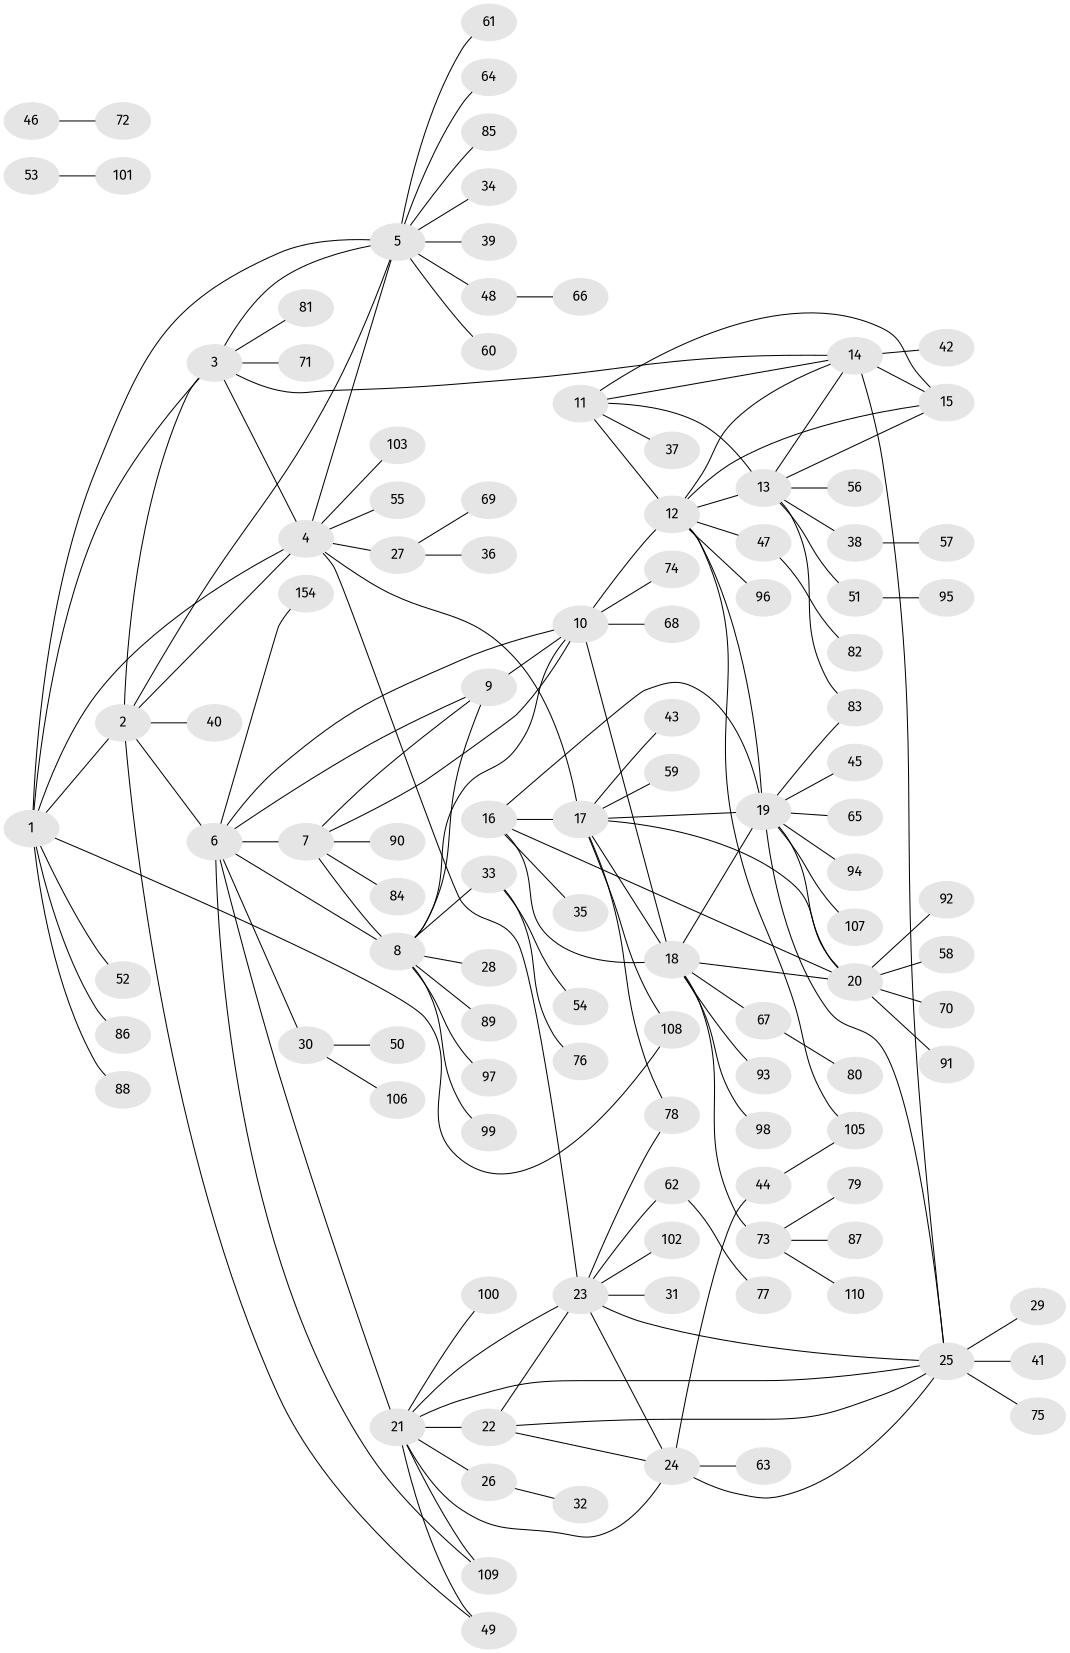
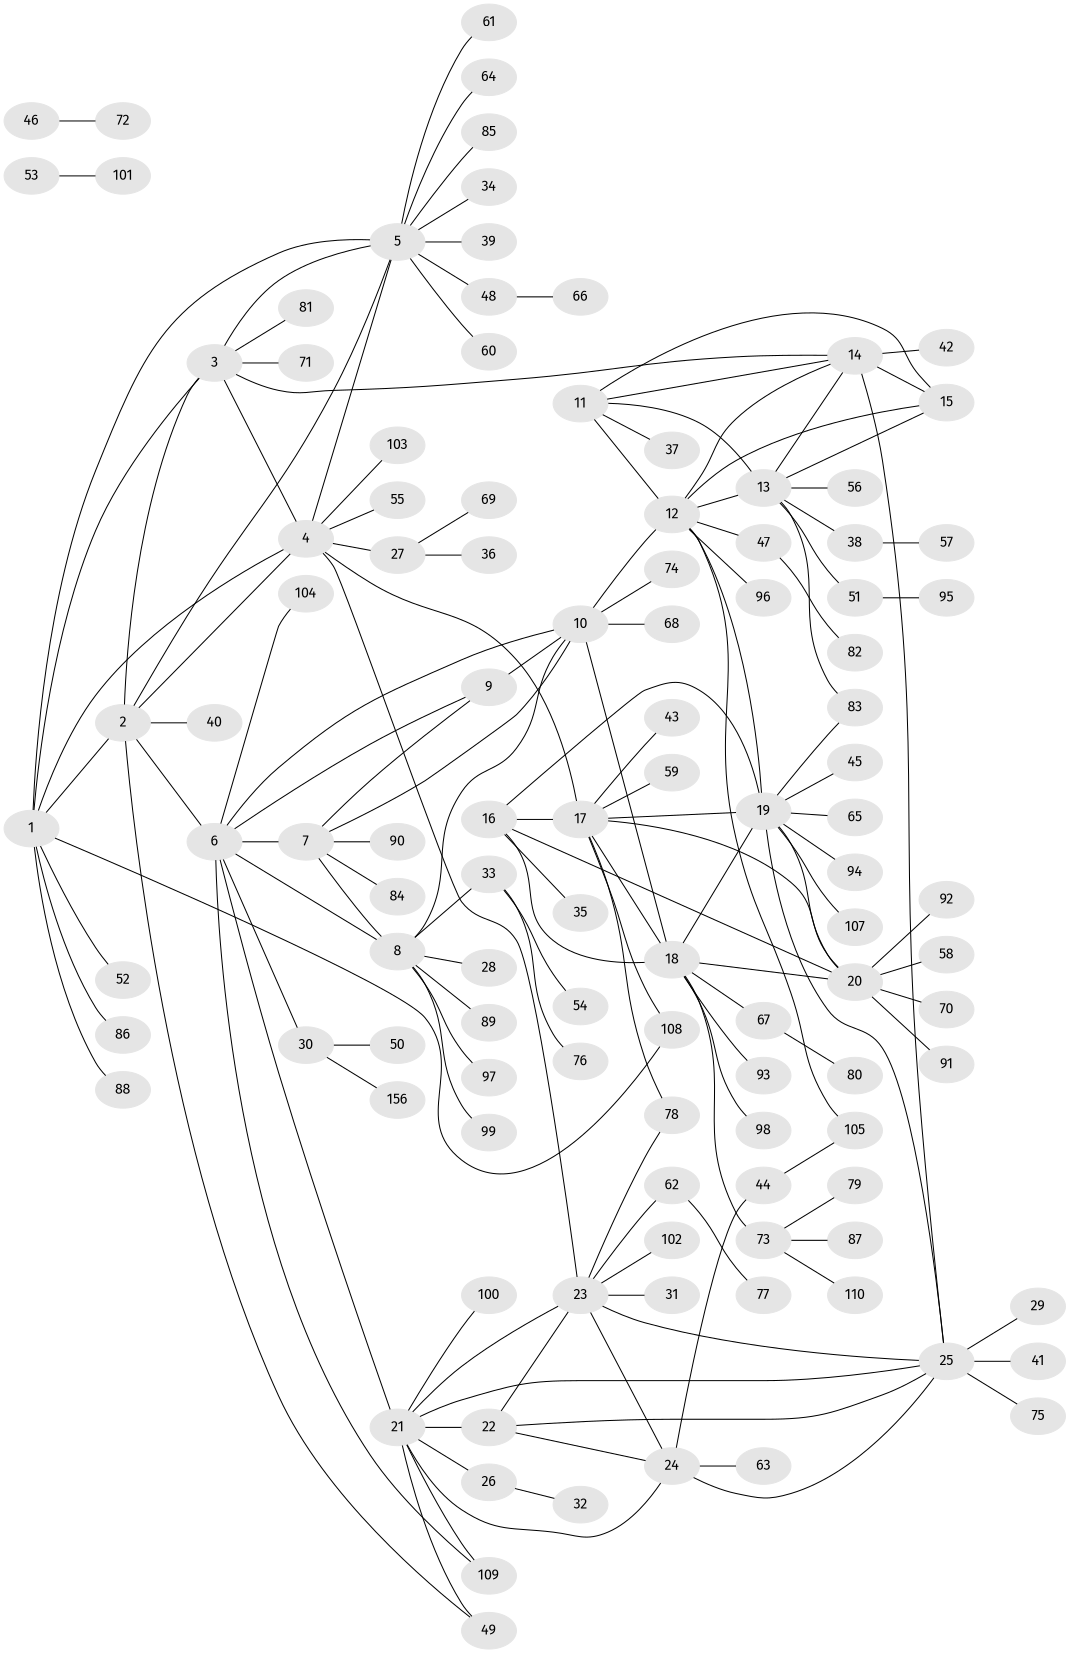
(306, 594) -> (306, 594)
(454, 792) -> none
(398, 1100) -> (398, 1100)
